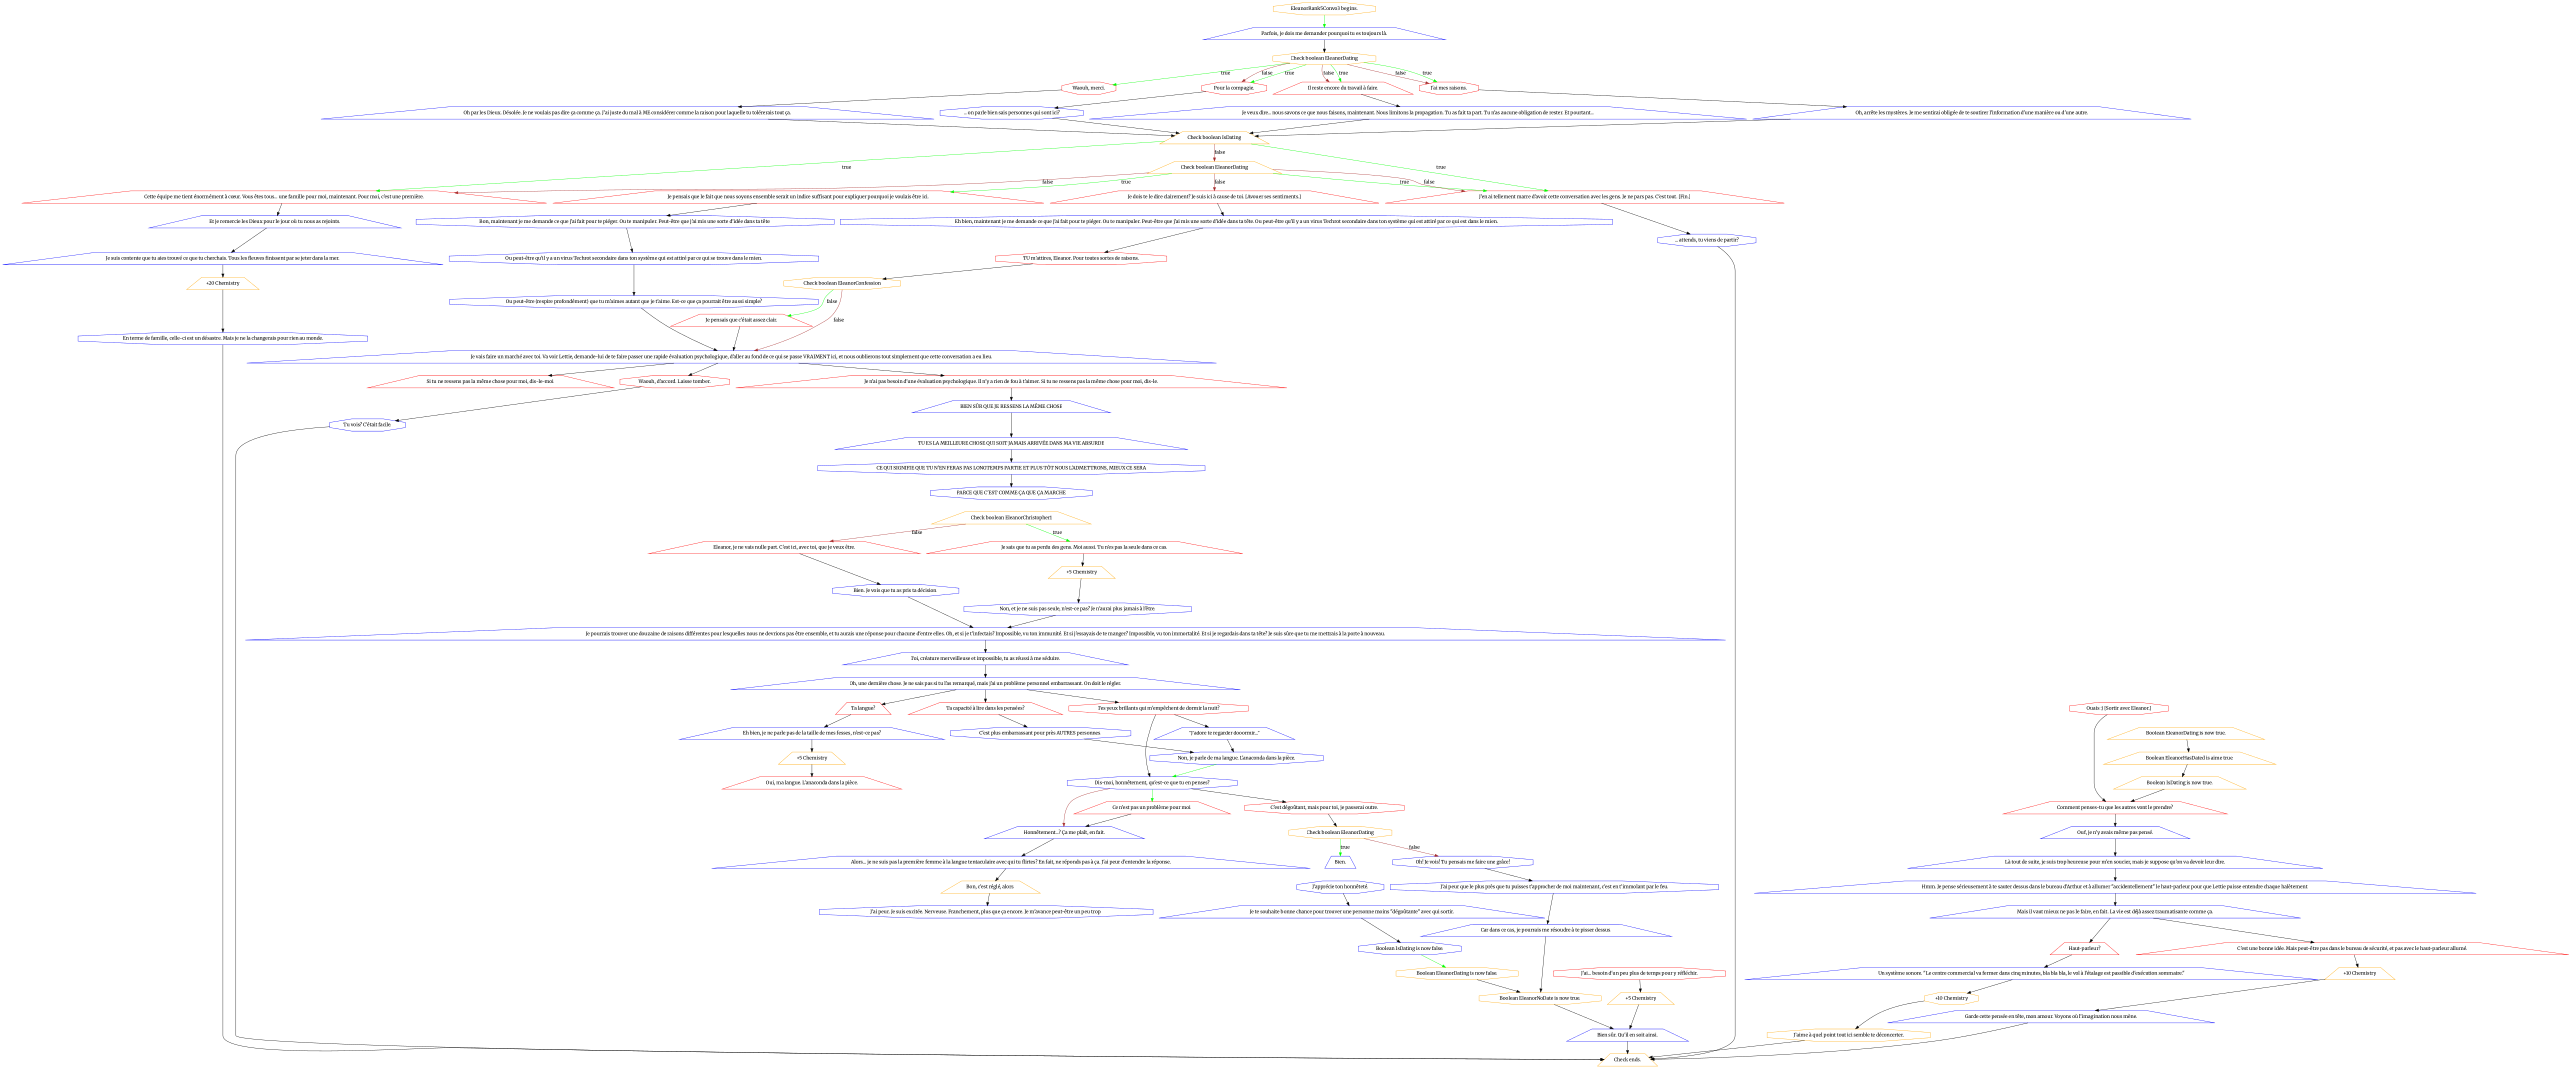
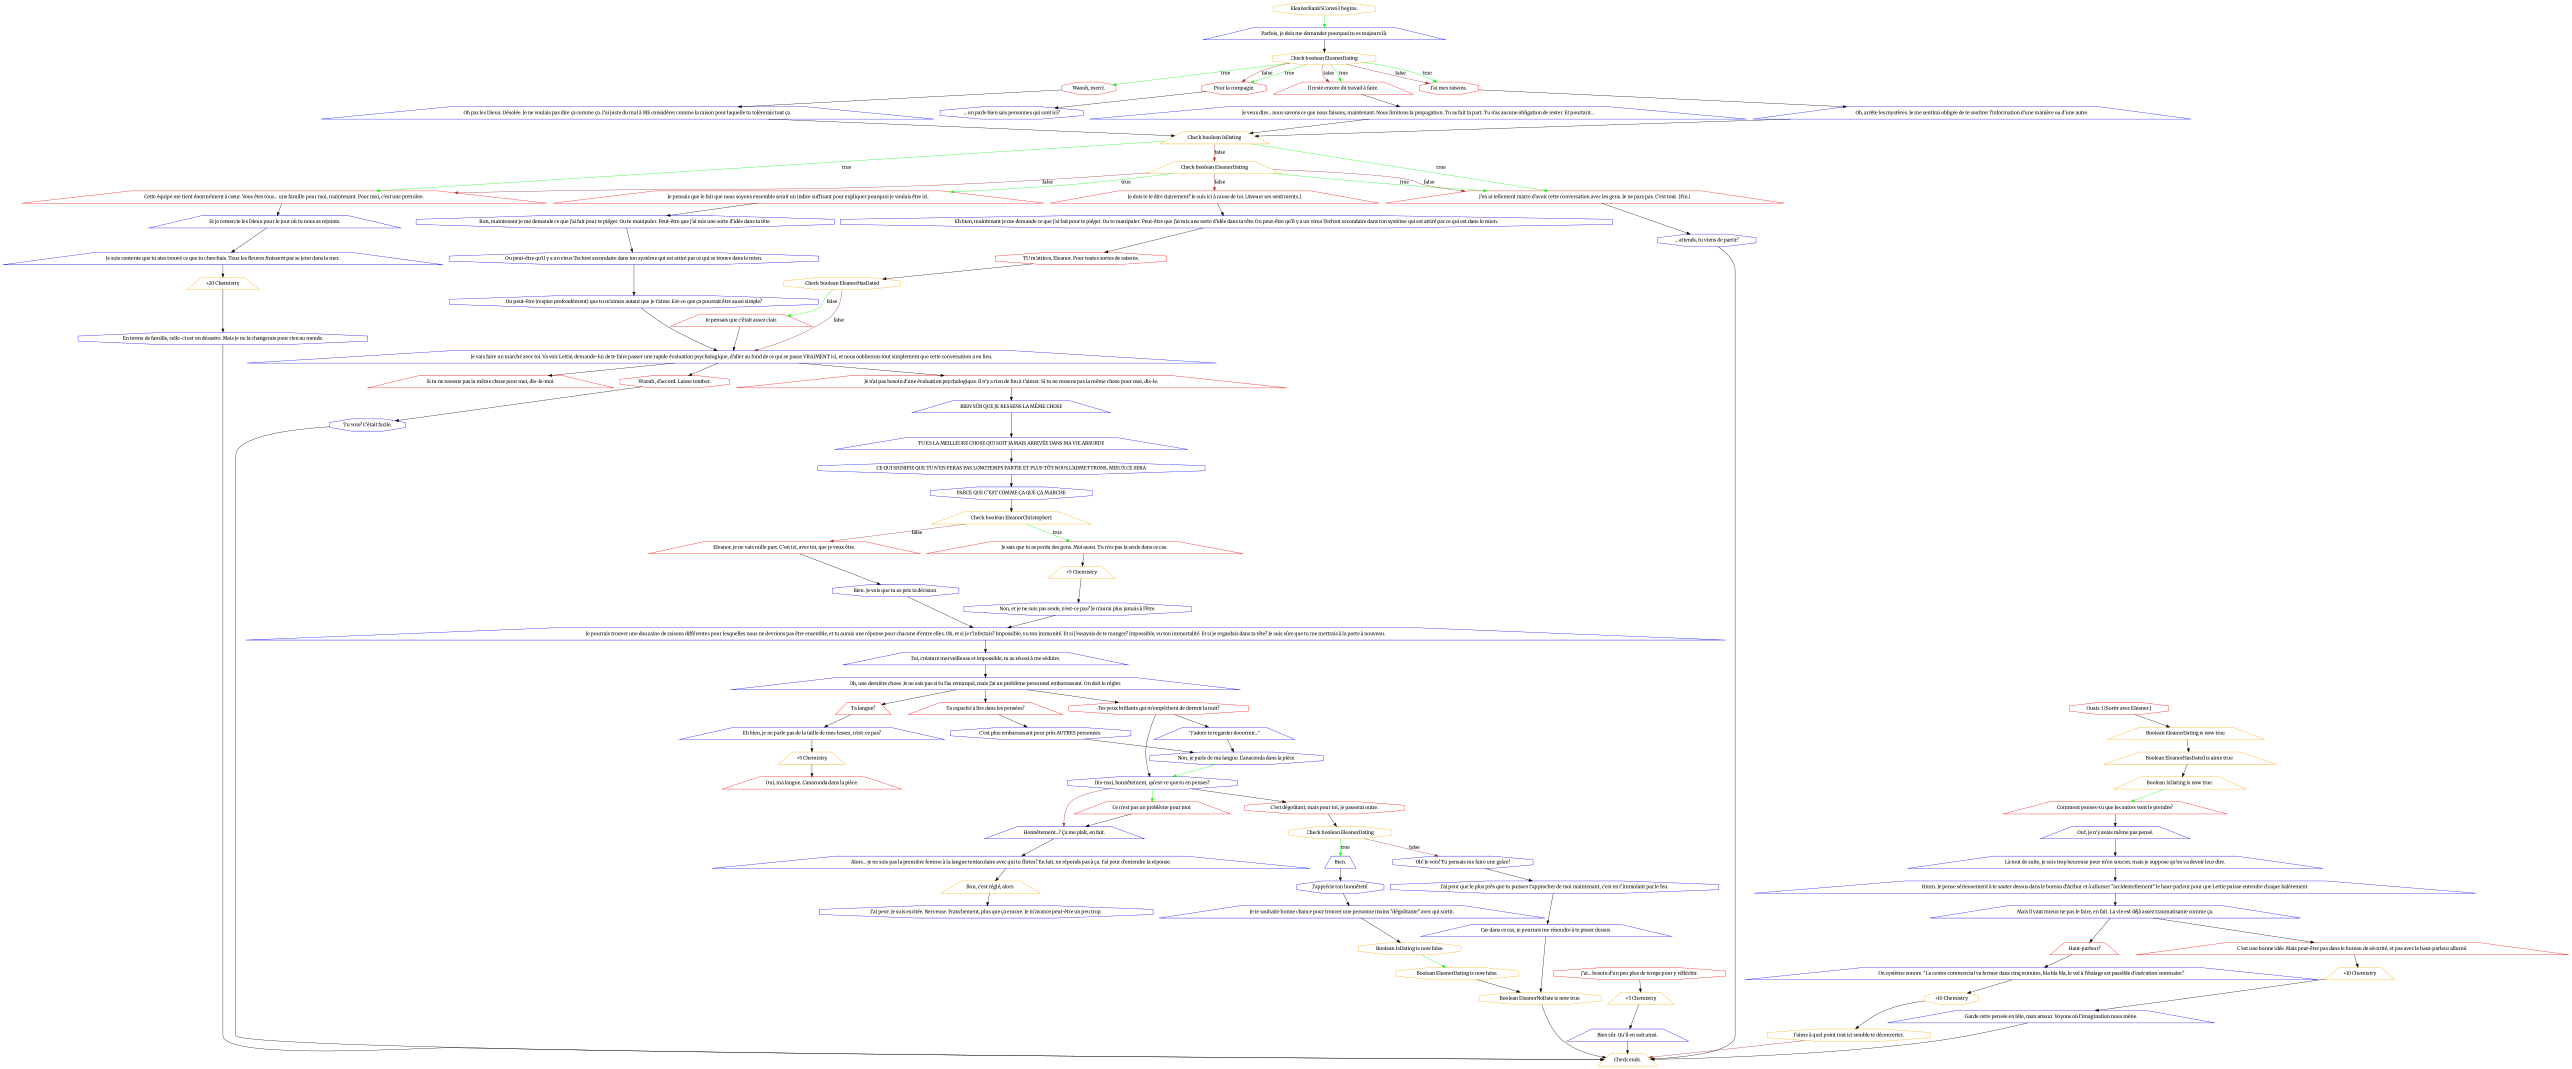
(1114, 126) -> none
(842, 283) -> (842, 283)
none -> (1011, 504)
(2094, 756) -> (2151, 720)
(2149, 795) -> (2149, 795)
none -> (1340, 873)
(1410, 949) -> (1410, 949)
(1582, 1016) -> (1563, 1041)
(1729, 1049) -> (1729, 1049)
